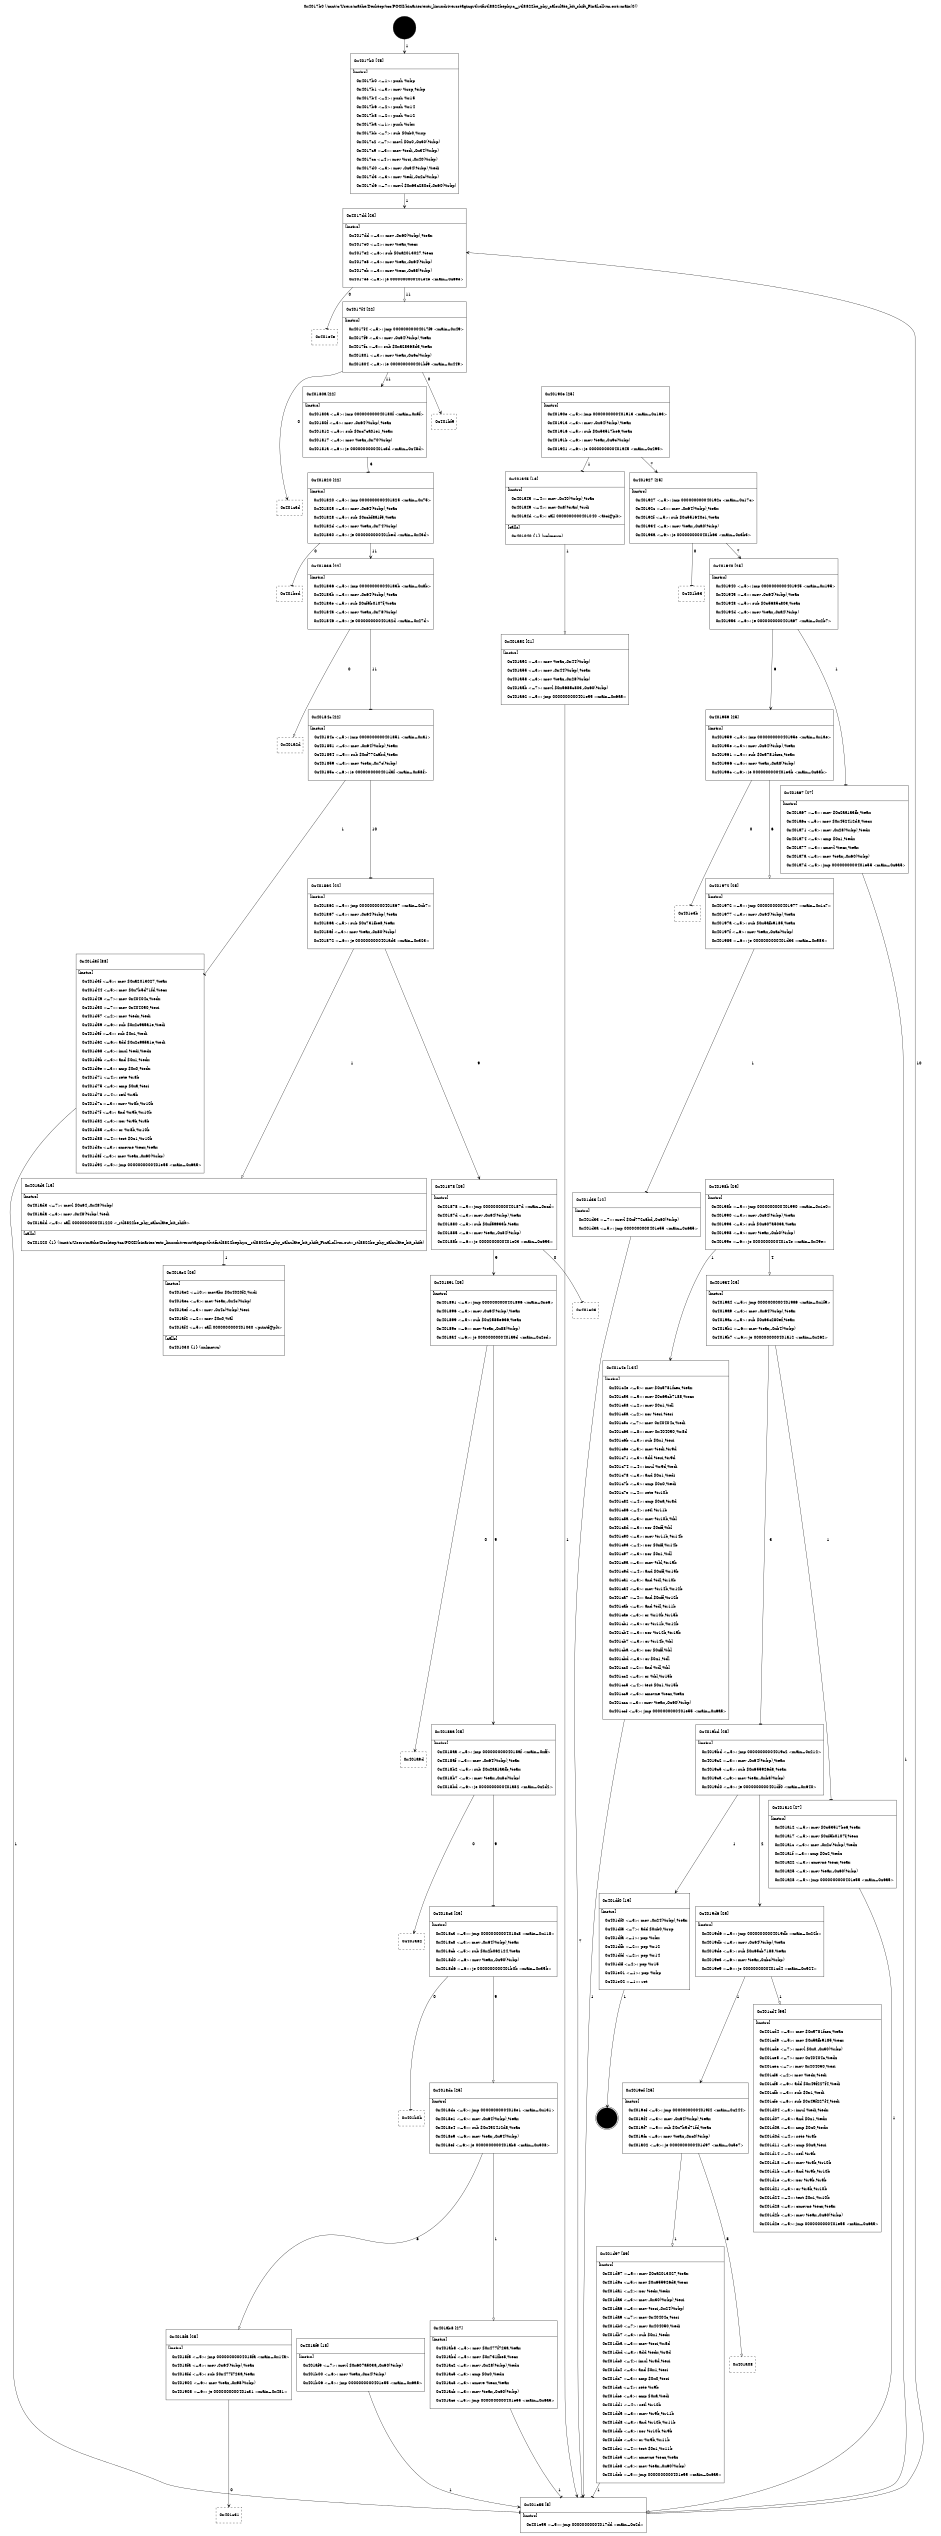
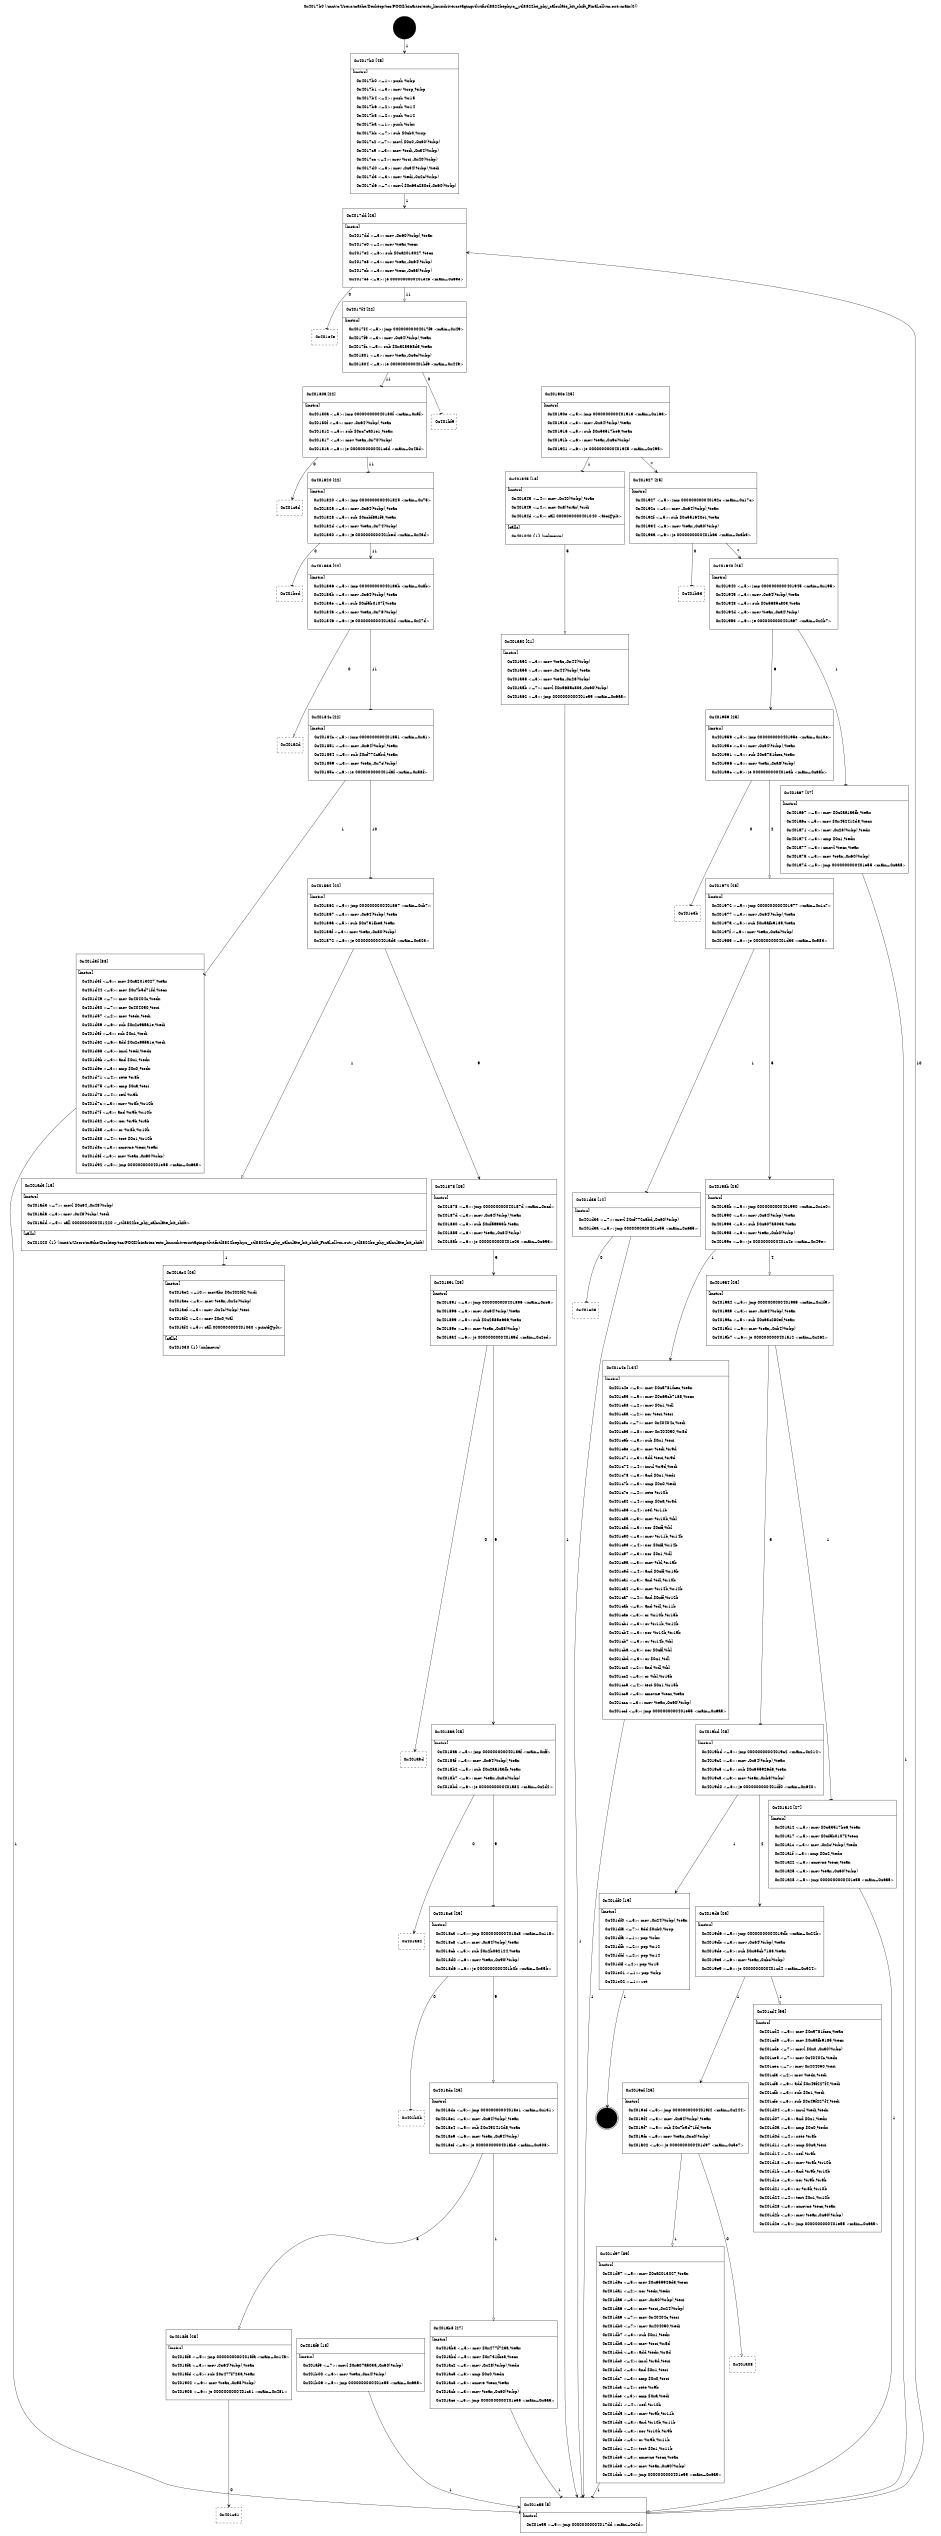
(385, 379) -> (385, 379)
(432, 392) -> (432, 392)
(283, 416) -> (303, 475)
(371, 464) -> (371, 464)
(567, 552) -> (567, 552)
(772, 829) -> (772, 829)
none -> (770, 1063)
(563, 1271) -> (594, 1267)
(580, 1941) -> (580, 1941)
(727, 2239) -> (727, 2239)
